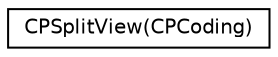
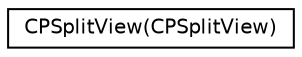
(139, 28) -> (151, 28)
